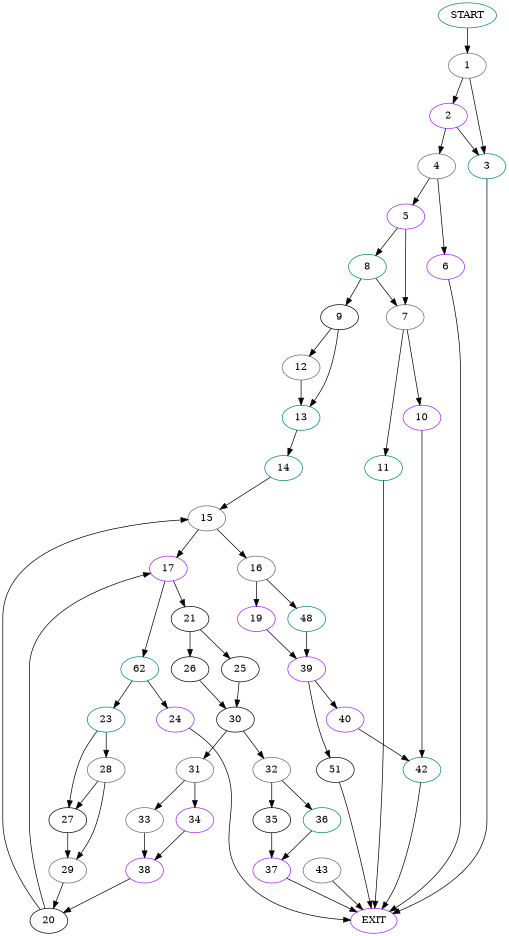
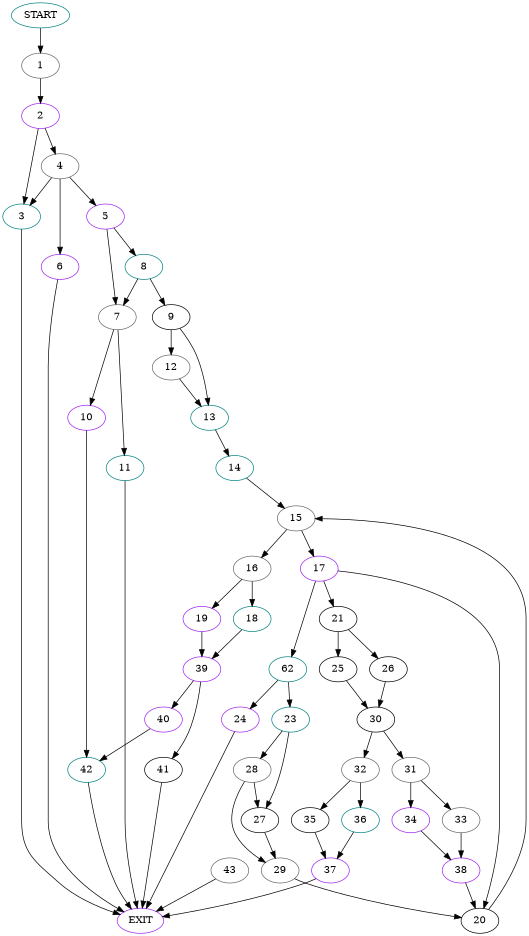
(476, 113) -> (43, 189)
(307, 619) -> (252, 619)
(29, 710) -> (500, 683)
(335, 770) -> (163, 770)
